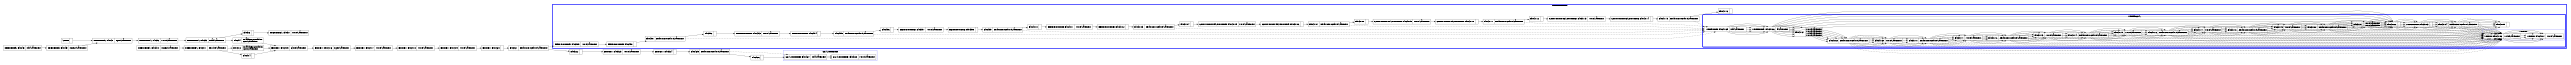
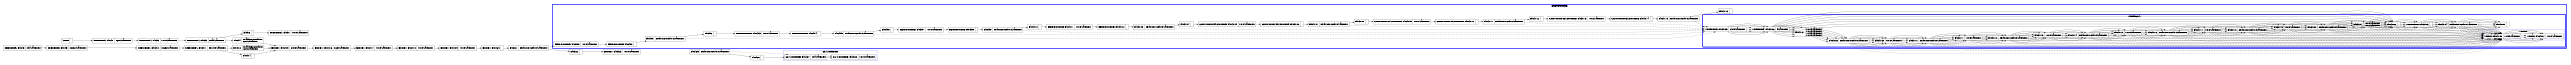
(1560, 6) -> (1560, 6)
(1737, 29) -> (1737, 29)
(89, 44) -> (112, 48)
(665, 52) -> none
